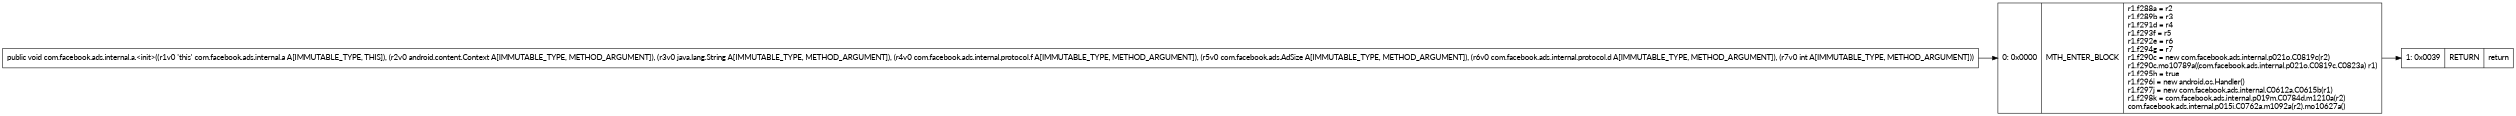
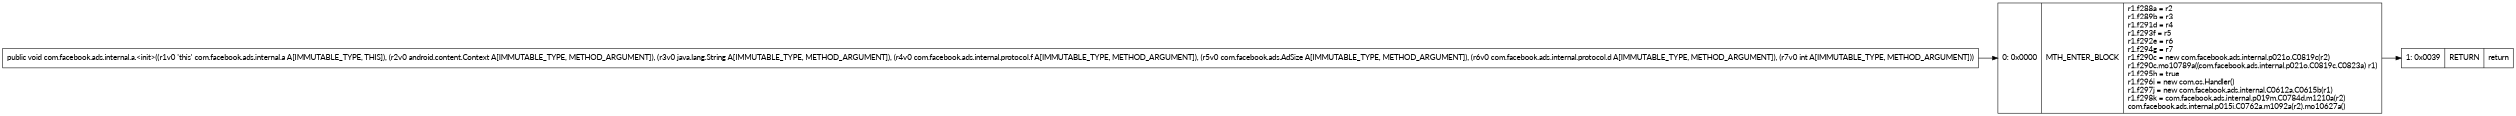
(2186, 82) -> (2181, 82)
